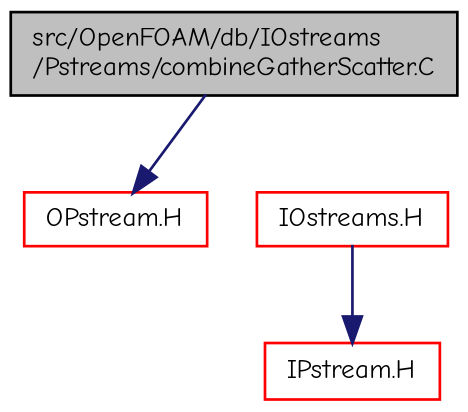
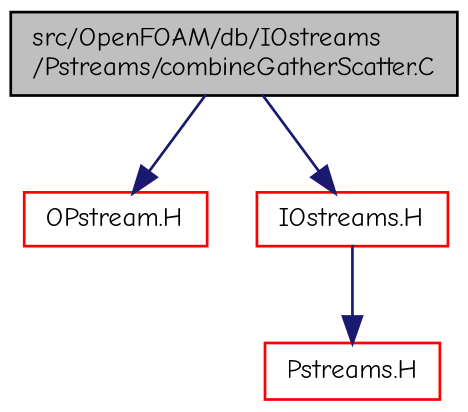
none -> (290, 133)
(352, 371) -> (352, 371)
